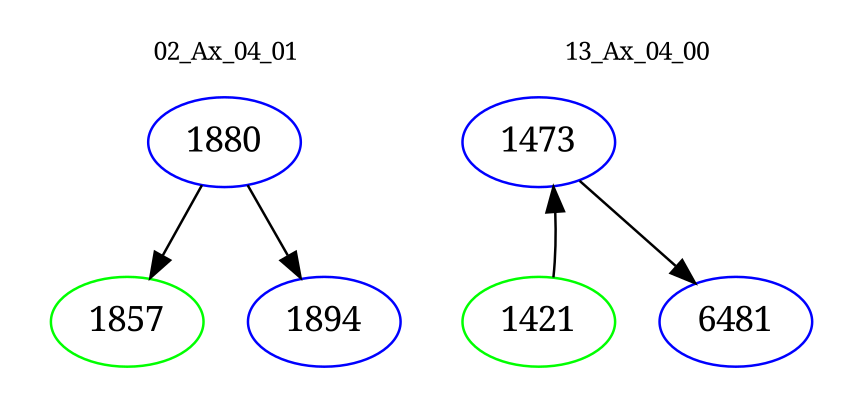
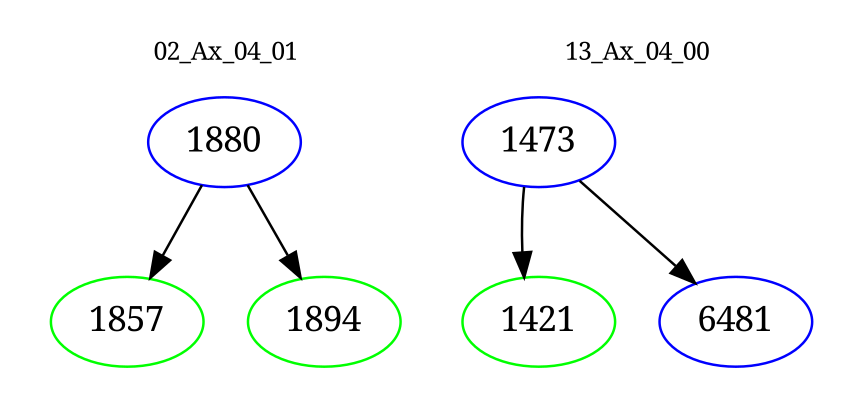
(555, 245) -> (522, 219)
(324, 322) -> (324, 322)
